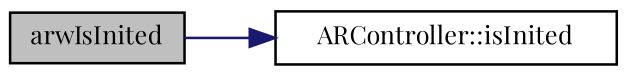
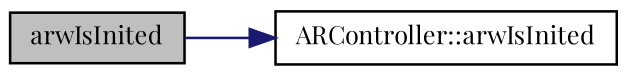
(446, 38) -> (446, 38)
